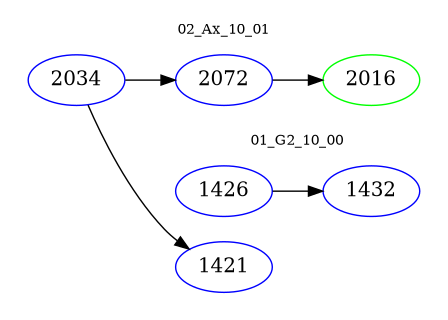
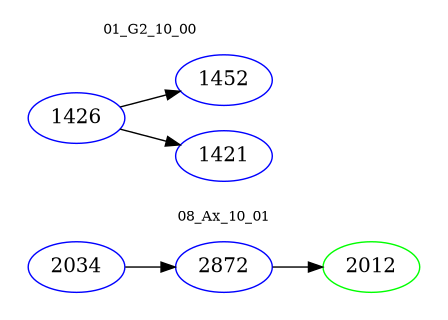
(224, 30) -> (224, 217)
(224, 80) -> (224, 267)
(371, 80) -> (371, 267)
(126, 178) -> (143, 135)
(371, 191) -> (224, 80)
